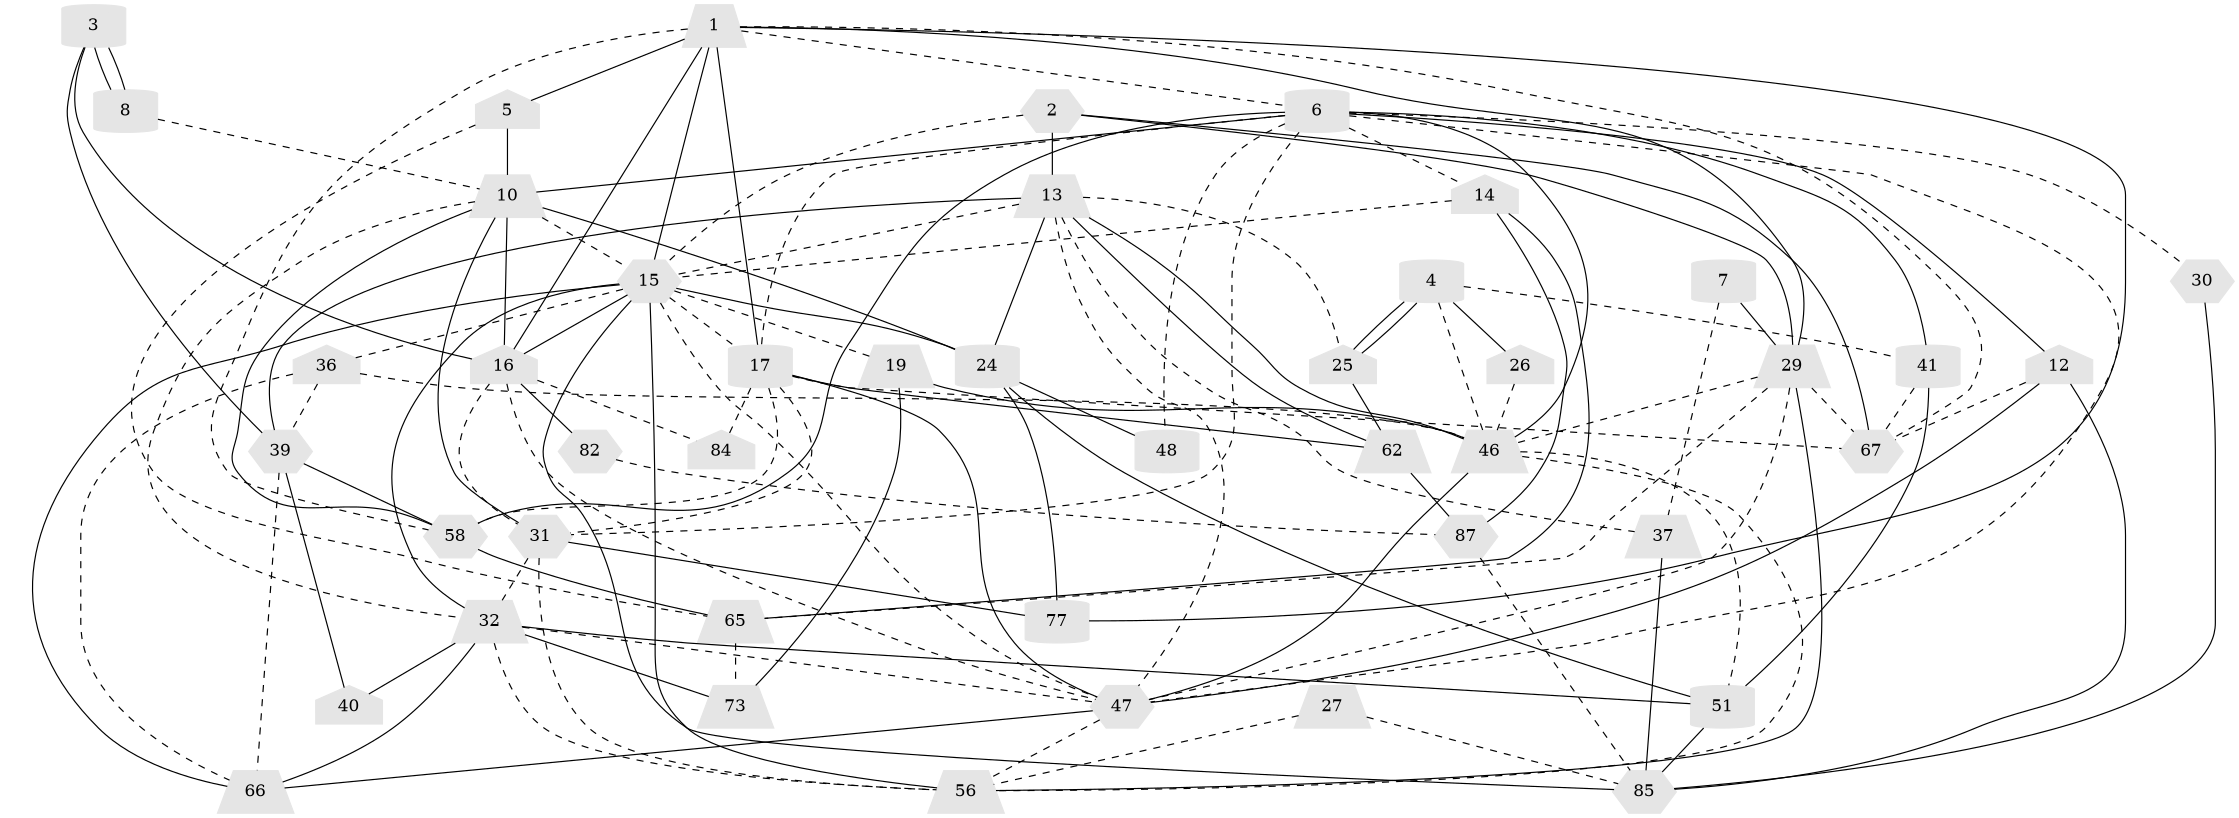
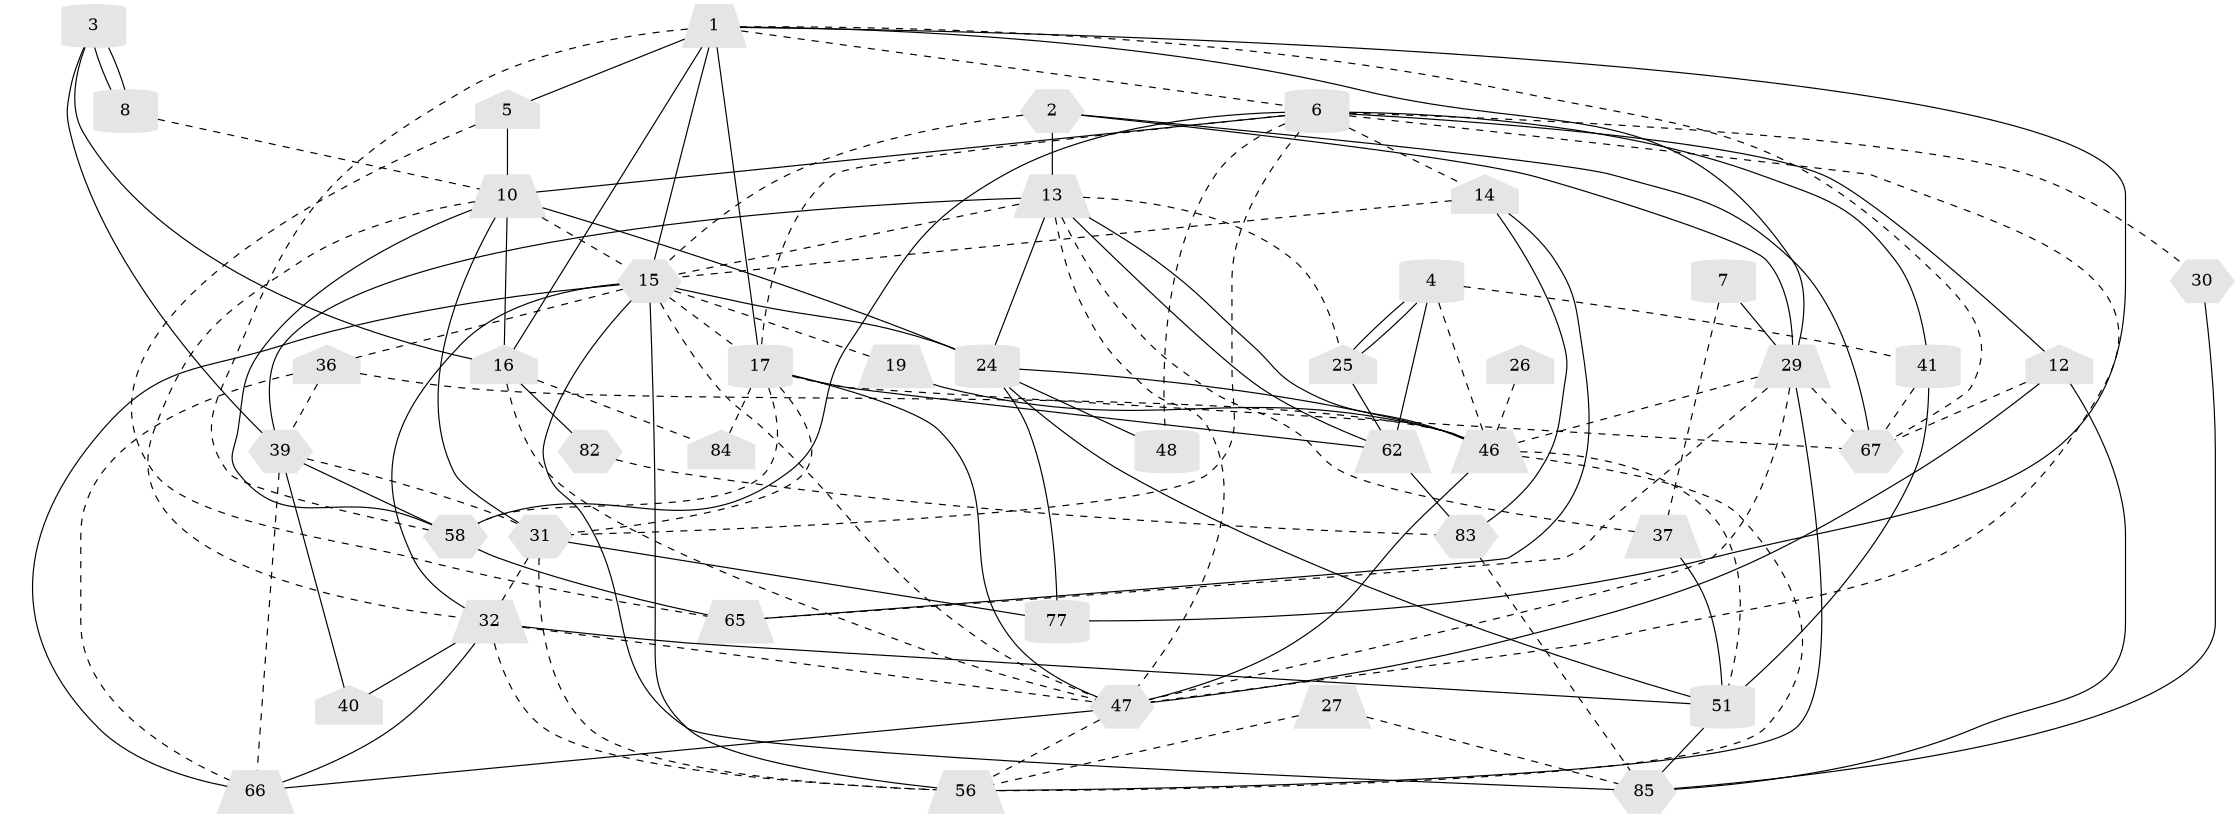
(1562, 218) -> (1244, 391)
(576, 324) -> none
(1479, 327) -> (1412, 366)
(460, 462) -> (414, 487)
(1466, 537) -> (1466, 537)
(1654, 664) -> (1713, 625)
(736, 707) -> none
